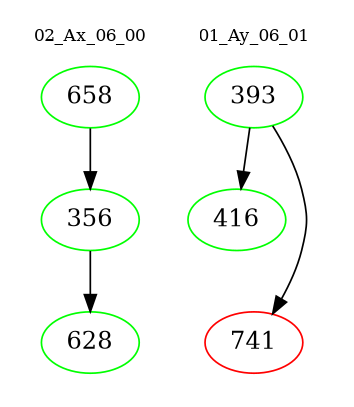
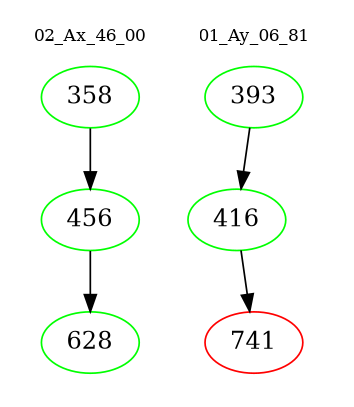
(90, 37) -> (90, 37)
(254, 37) -> (254, 37)
(90, 97) -> (90, 97)
(306, 211) -> (244, 272)
(90, 220) -> (90, 220)
